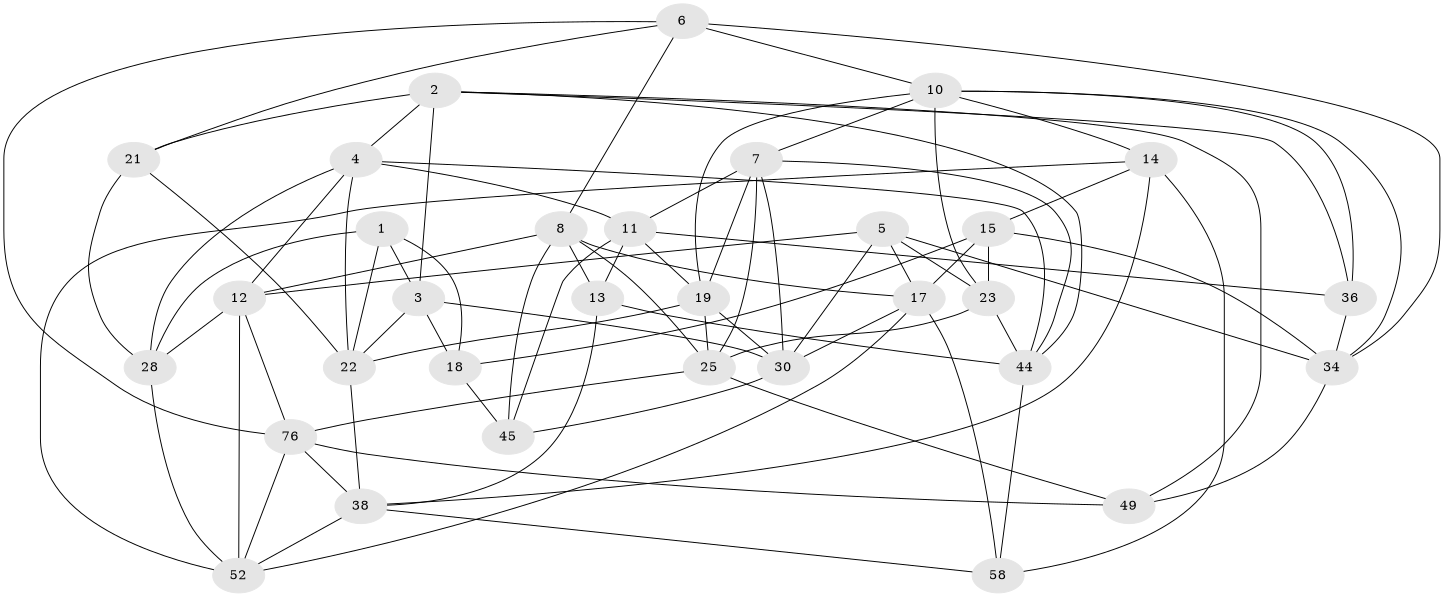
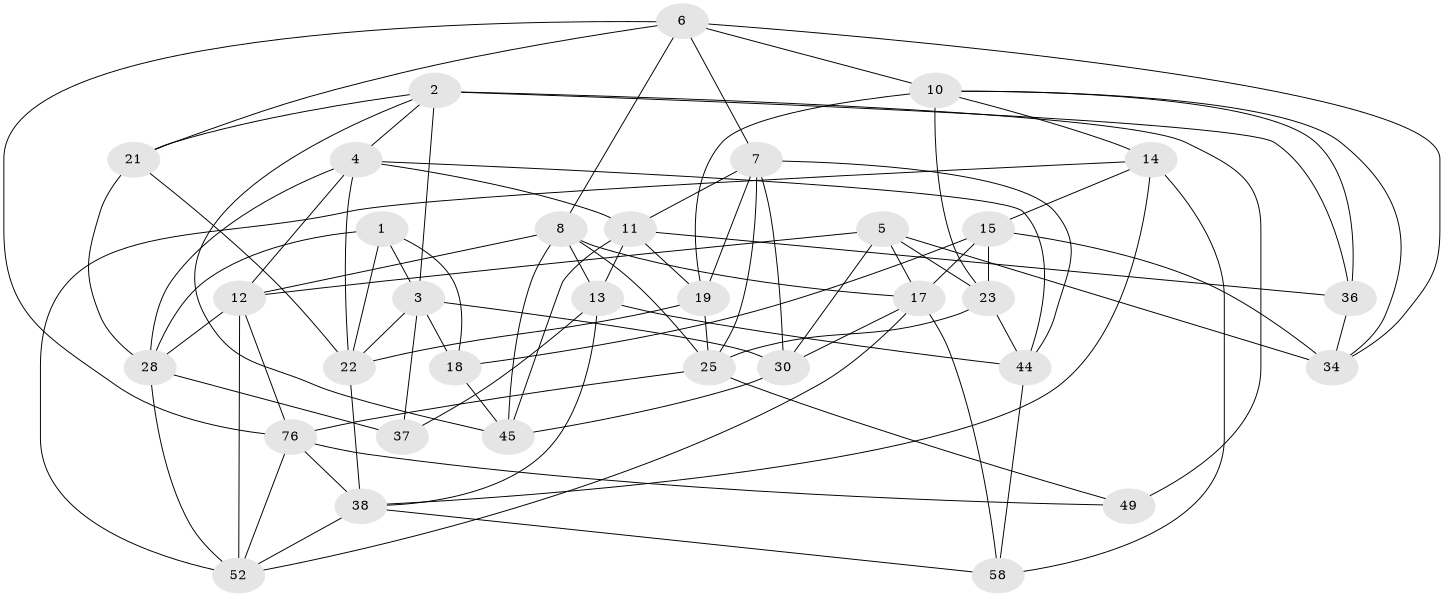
(856, 121) -> (720, 91)
(874, 131) -> (202, 304)
(746, 335) -> none
none -> (402, 437)
(1256, 466) -> none
